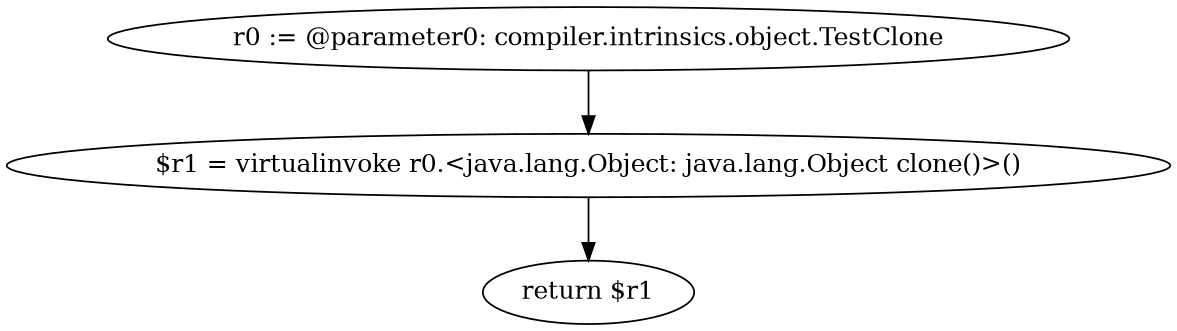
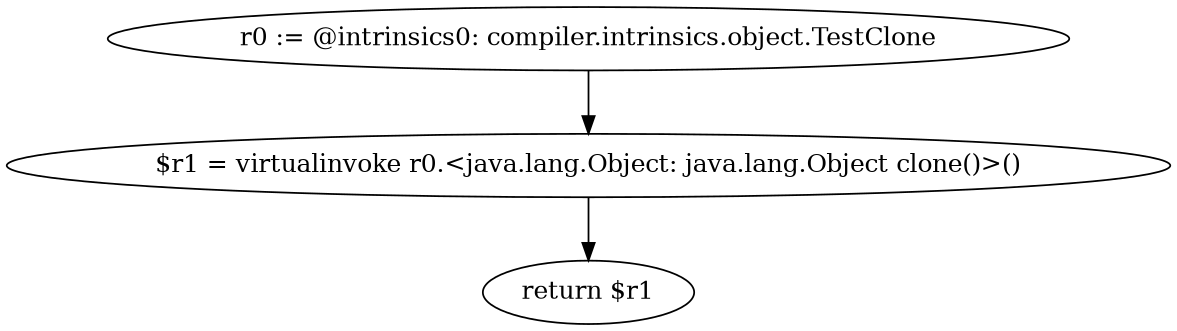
(589, 39) -> (589, 39)
